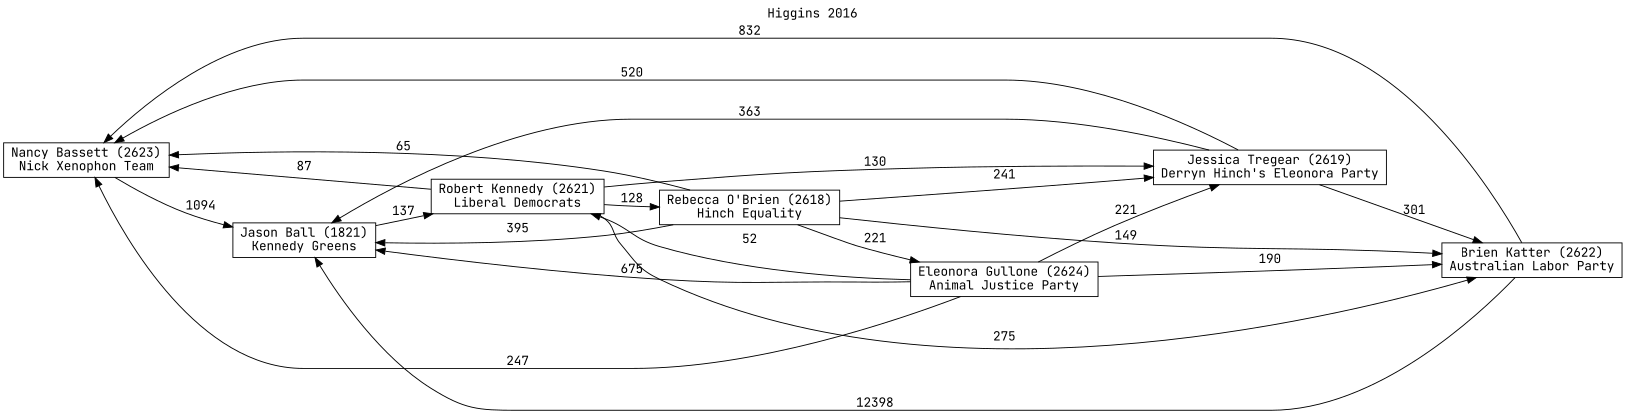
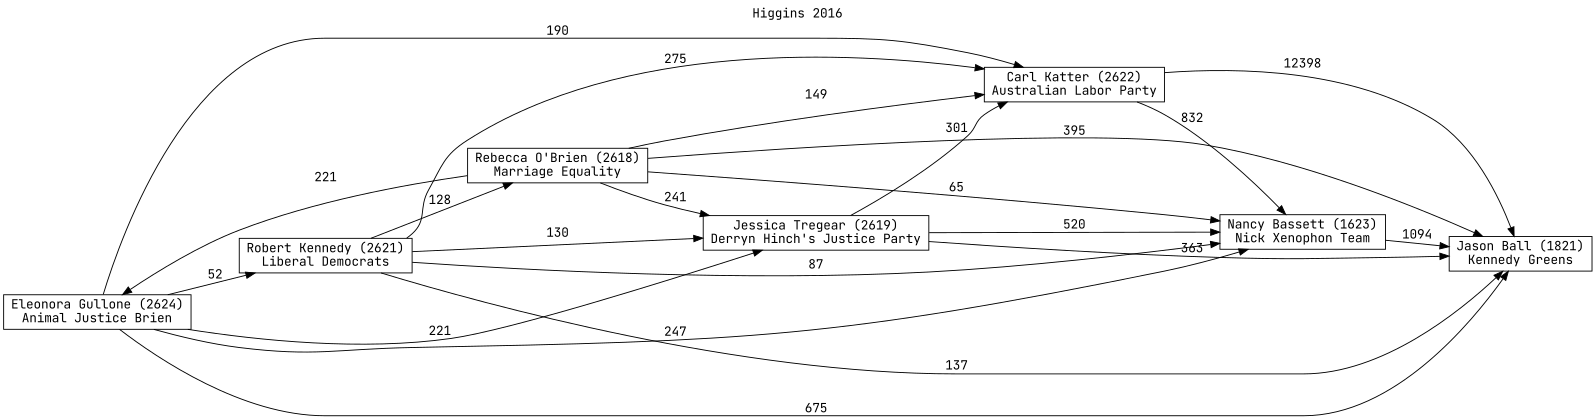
(86, 160) -> (1303, 232)
(1270, 167) -> (816, 233)
(750, 207) -> (558, 166)
(400, 221) -> (947, 374)
(1532, 260) -> (1074, 85)
(1004, 279) -> (97, 312)
